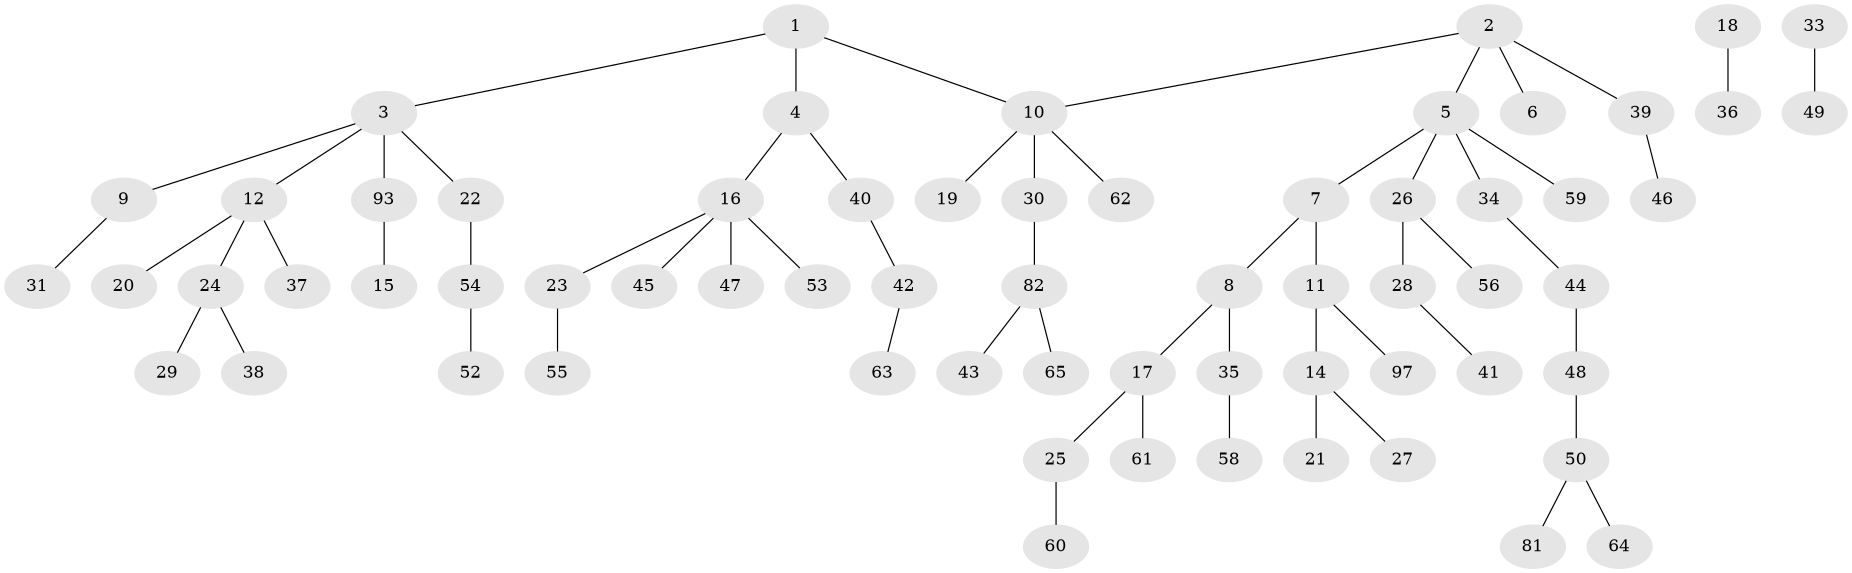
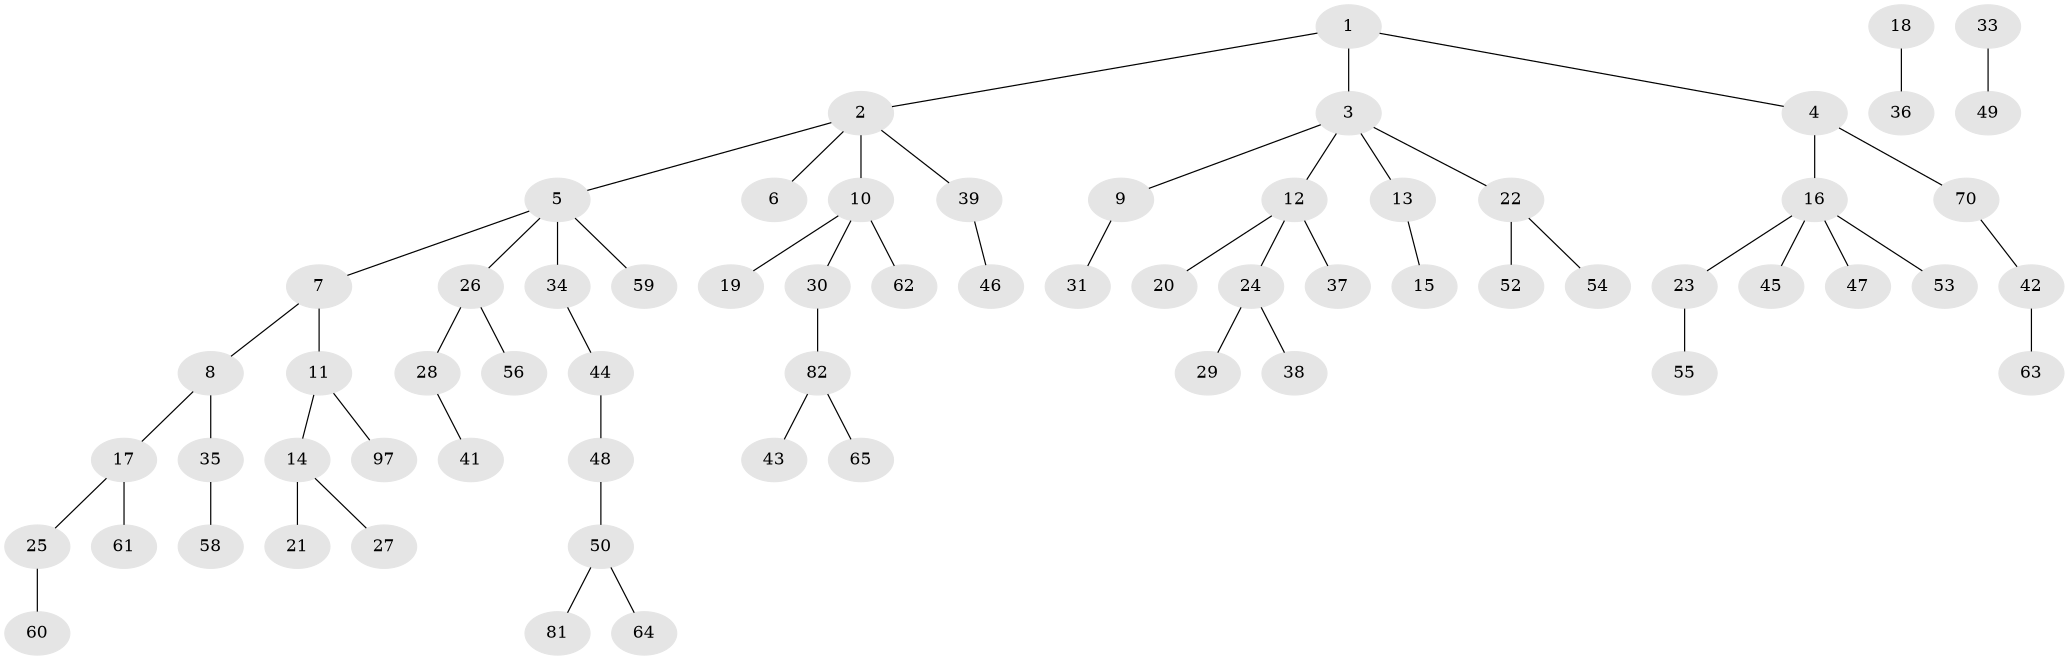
(915, 70) -> (1105, 70)
(384, 200) -> (1403, 200)
(861, 200) -> (1966, 200)
(471, 330) -> (1511, 243)
